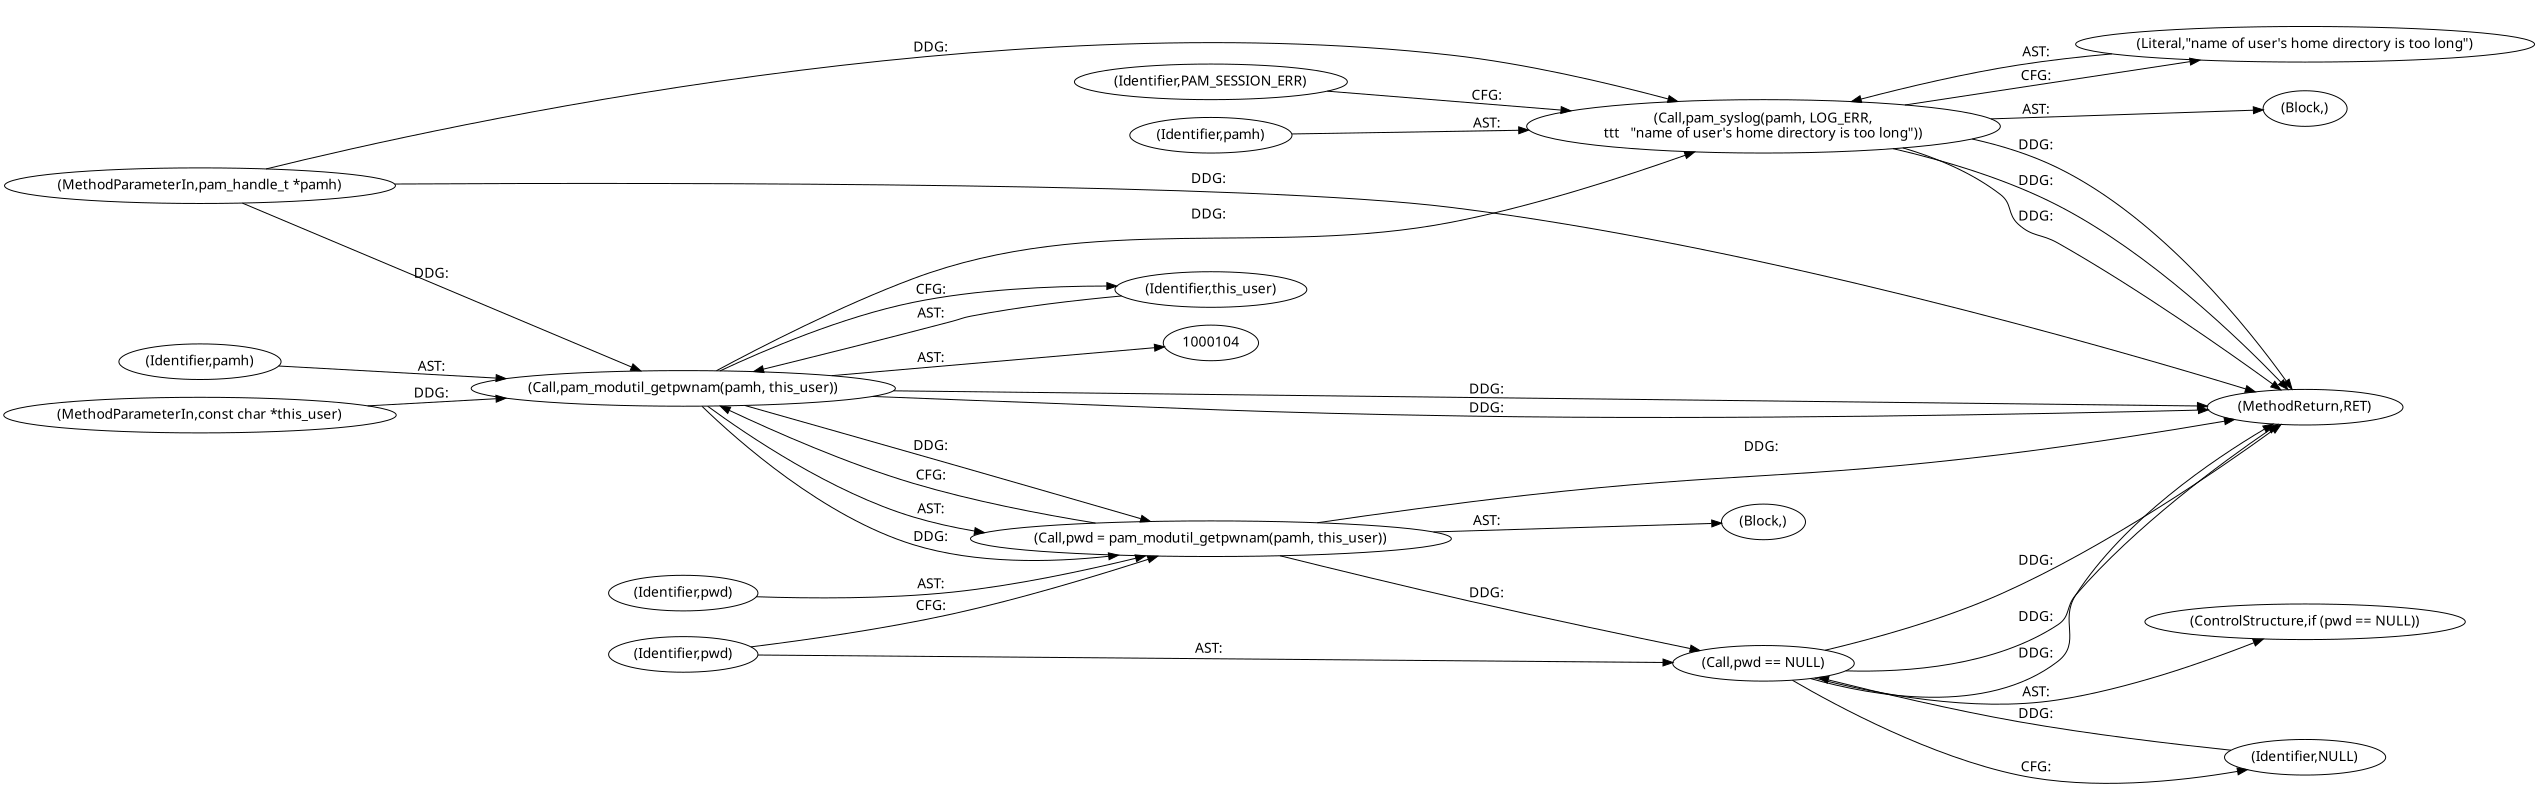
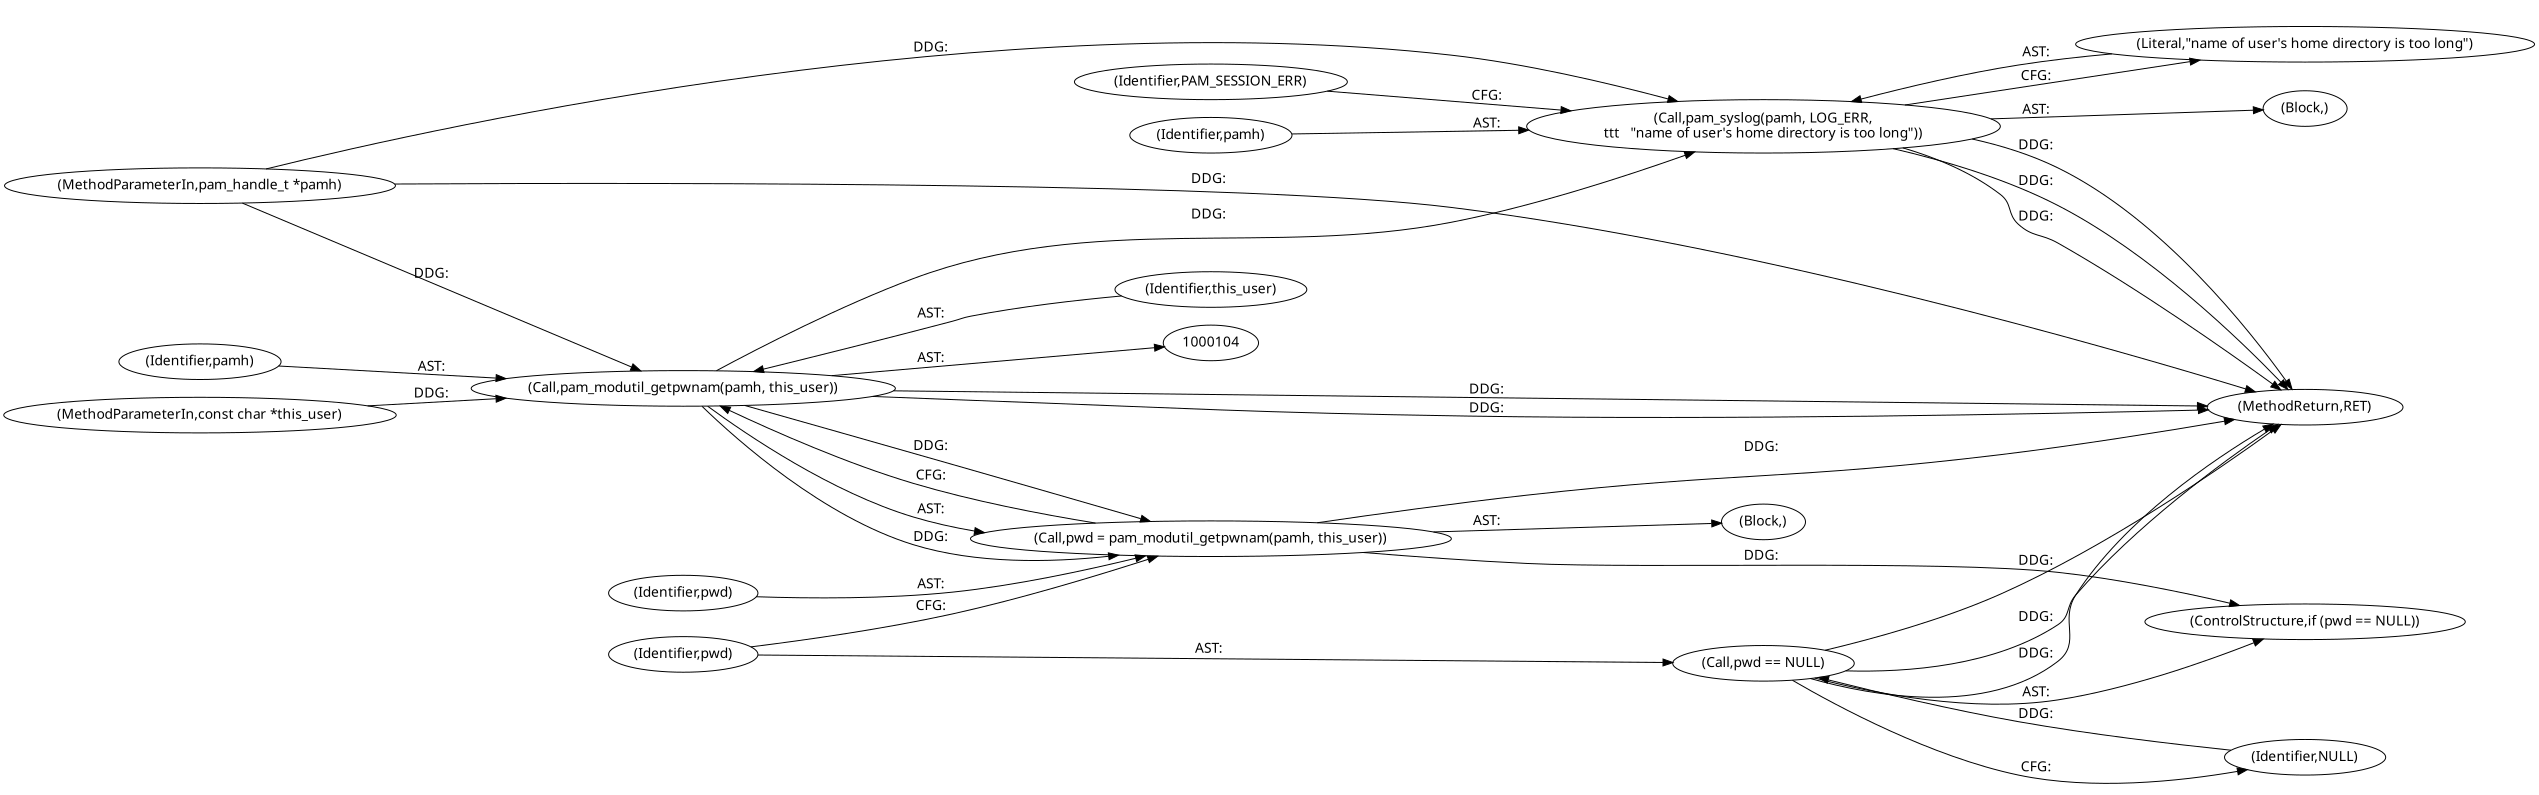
(908, 304) -> none
(1484, 604) -> (1798, 565)
